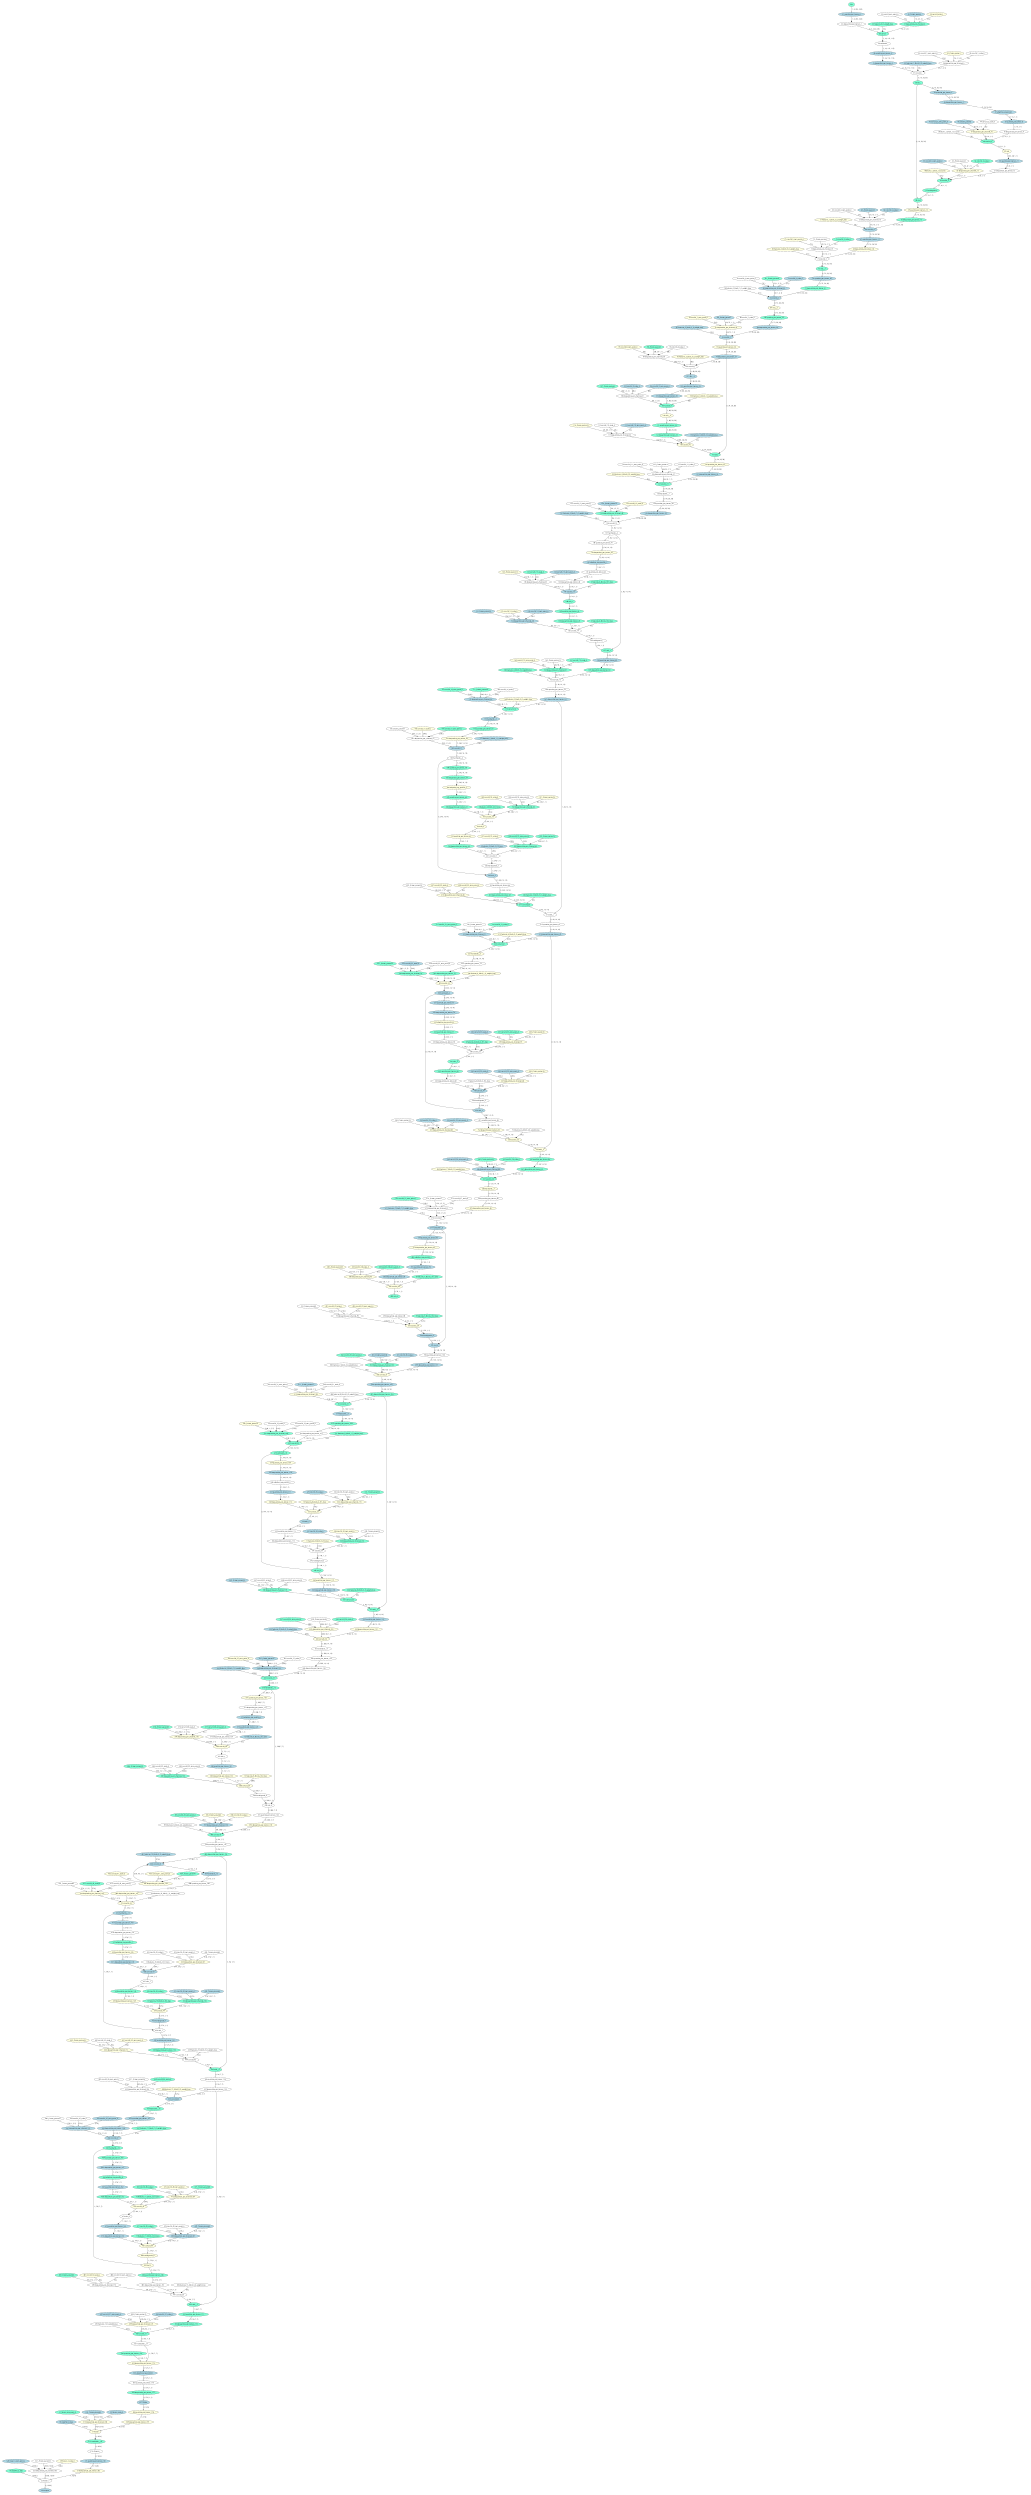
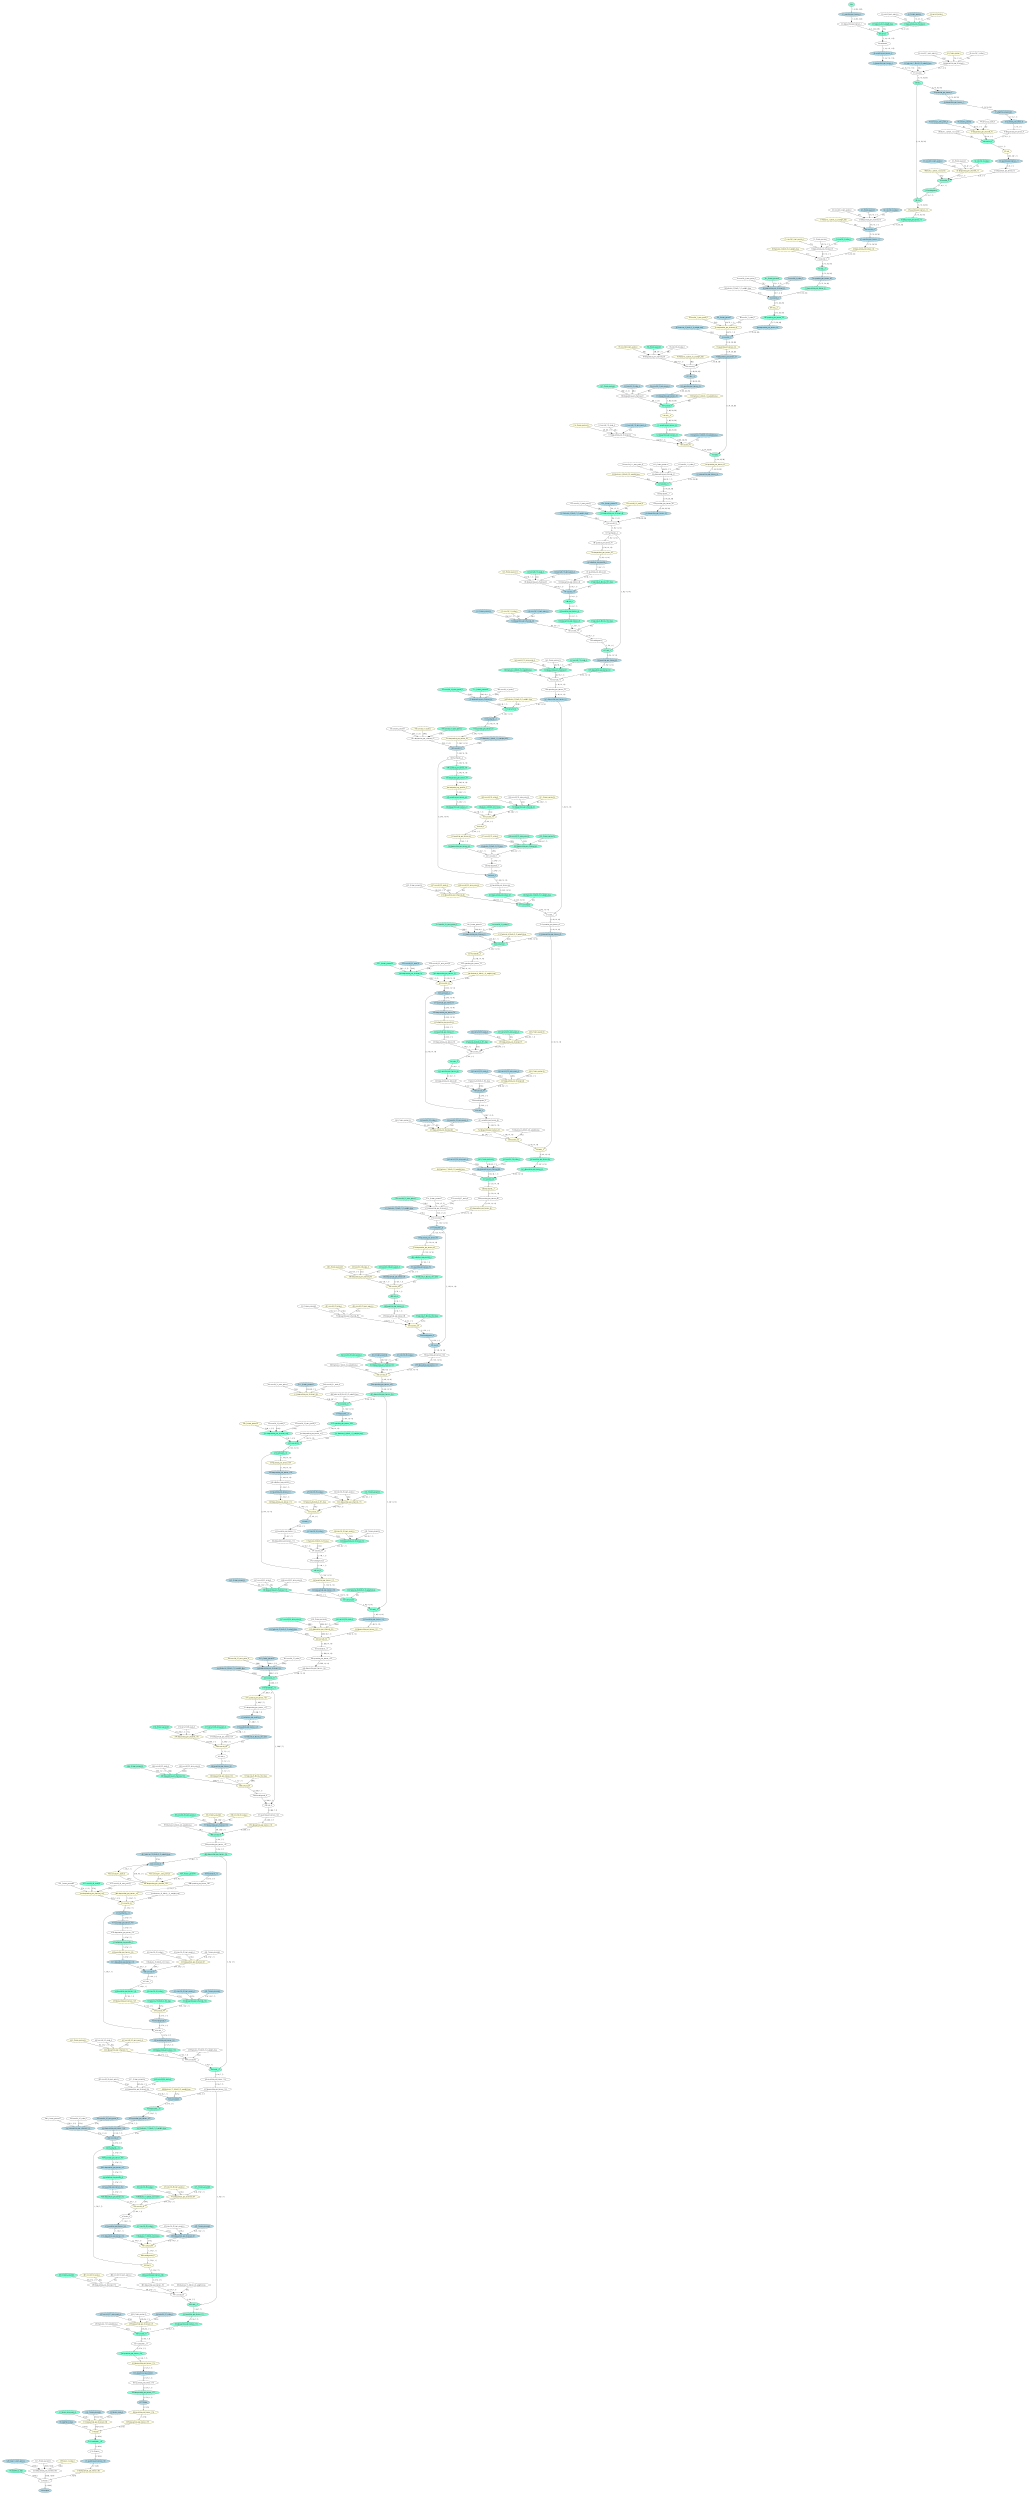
(597, 648) -> (604, 645)
none -> (394, 1306)
(183, 1869) -> (133, 1866)
(148, 2353) -> (137, 2348)
